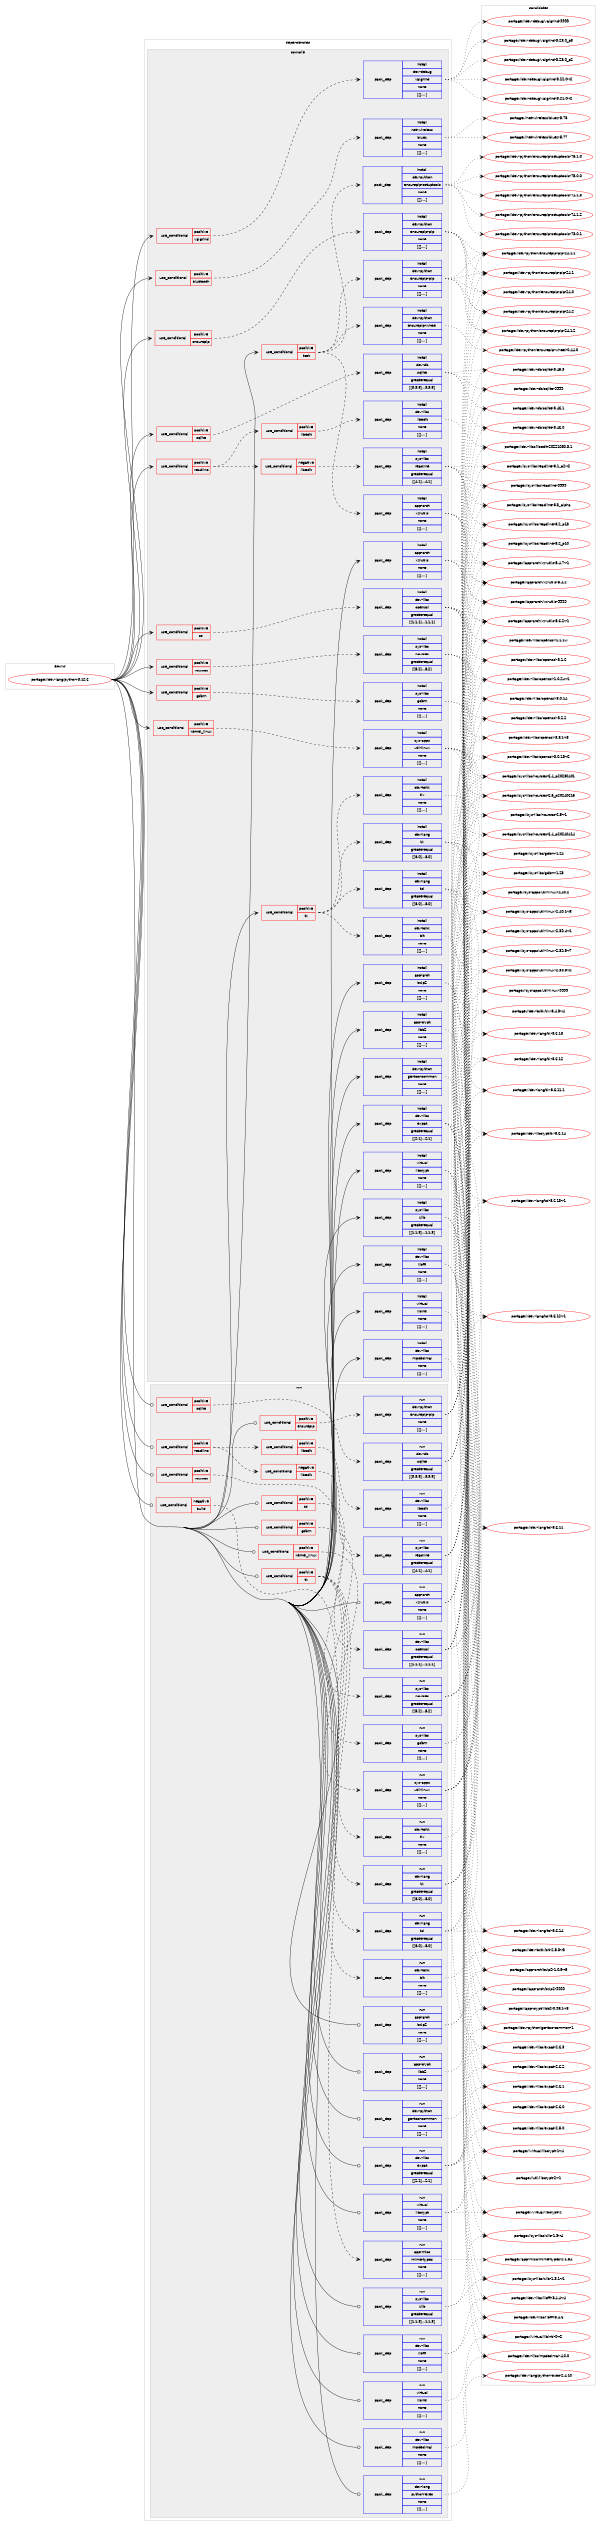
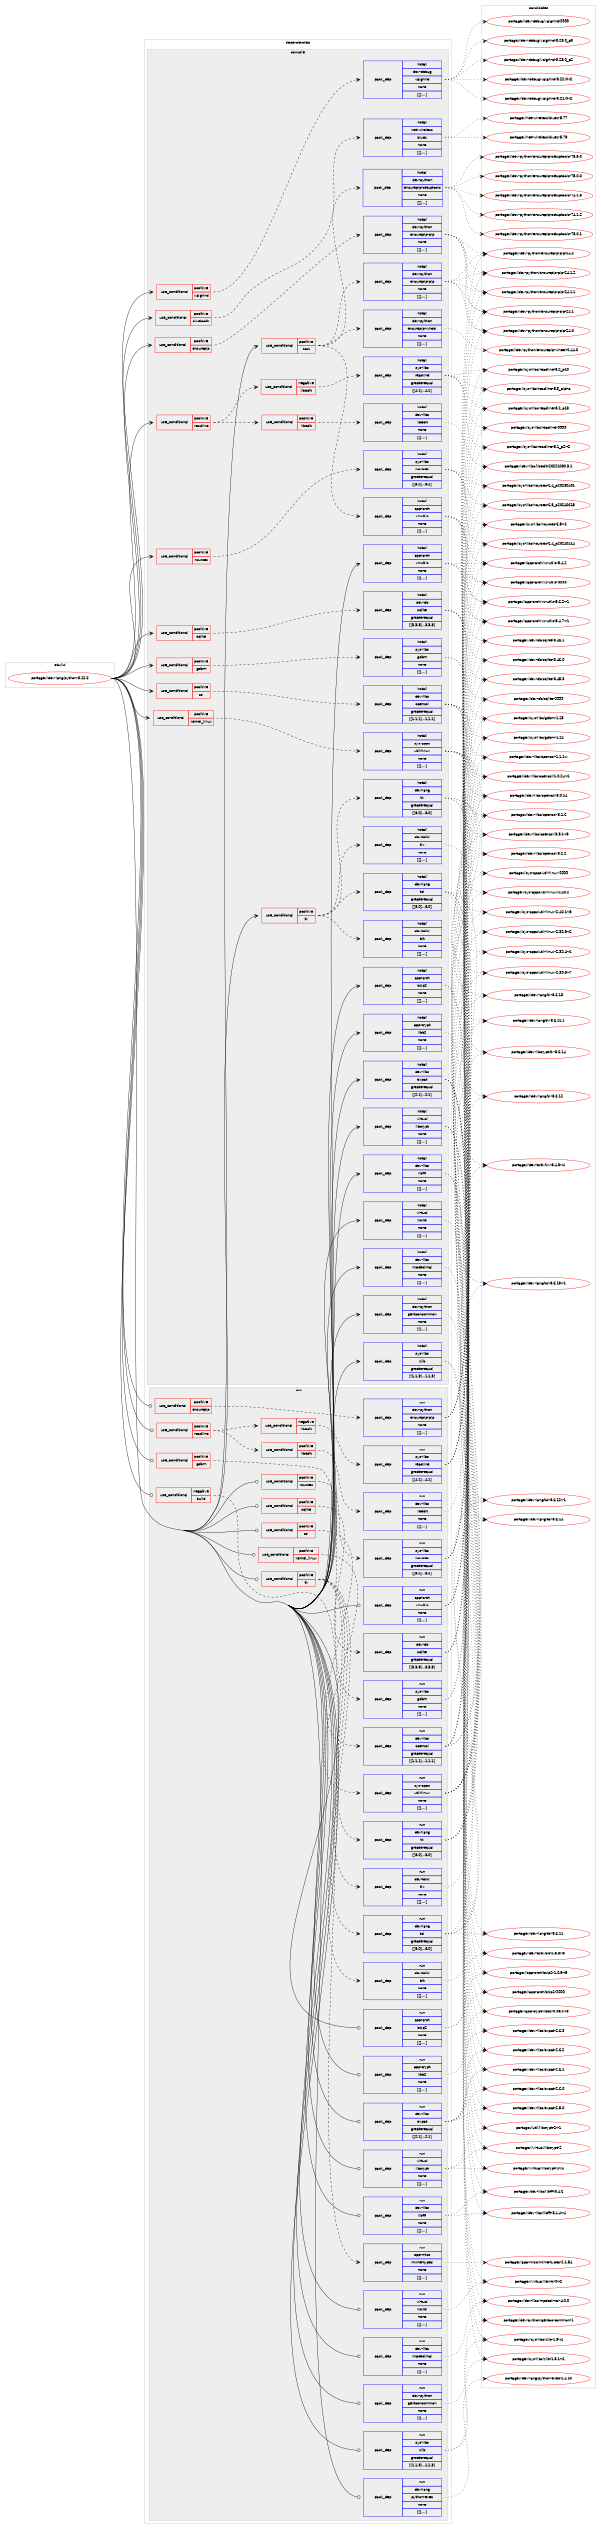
(539, 157) -> (539, 157)
(539, 757) -> none
